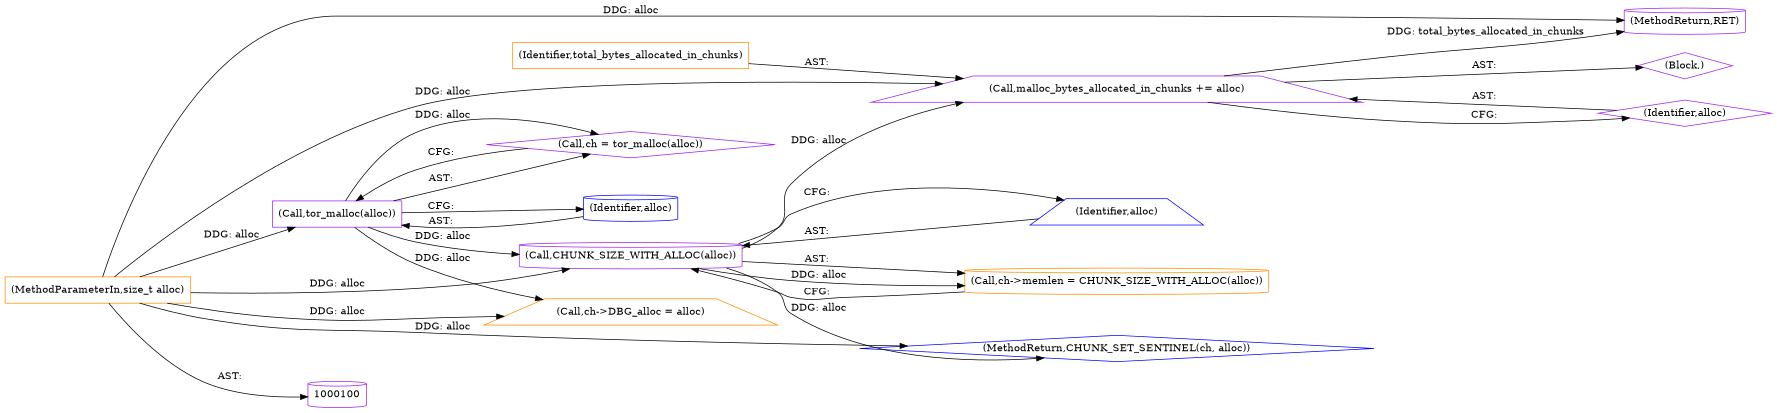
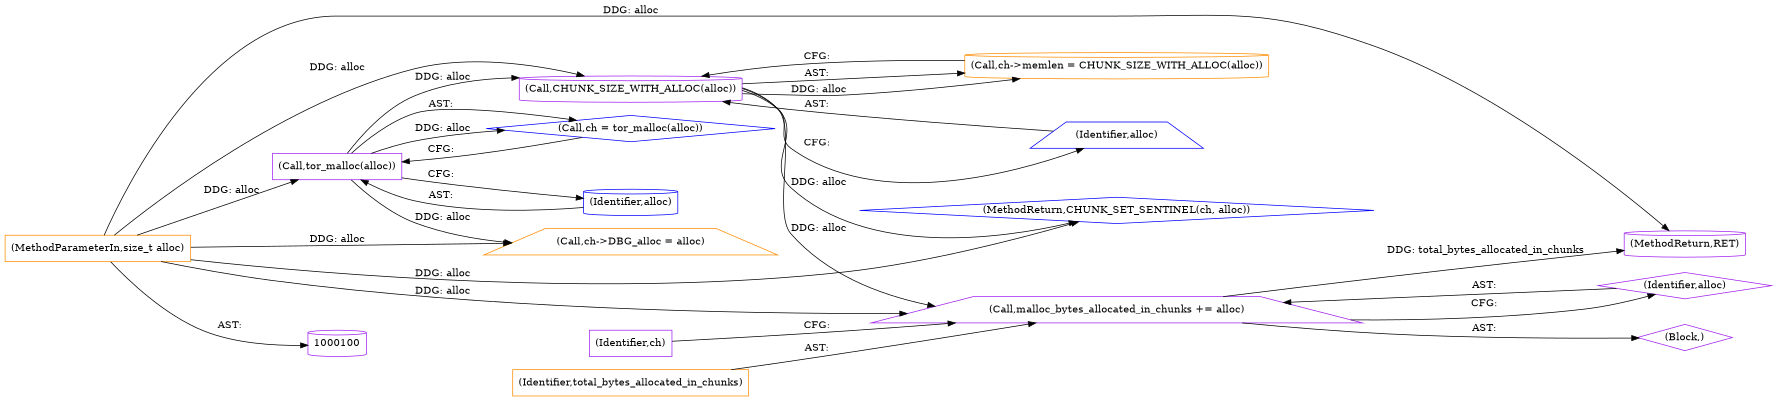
(631, 145) -> (631, 129)
none -> (631, 343)
